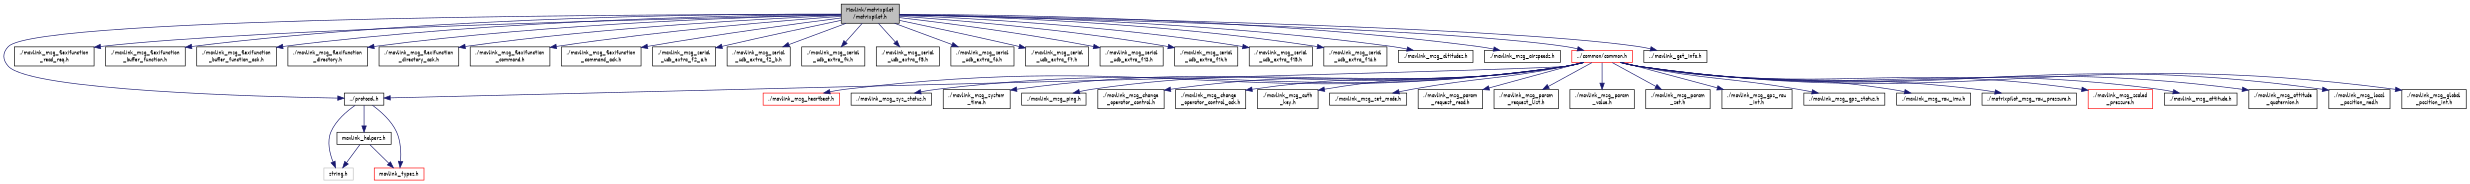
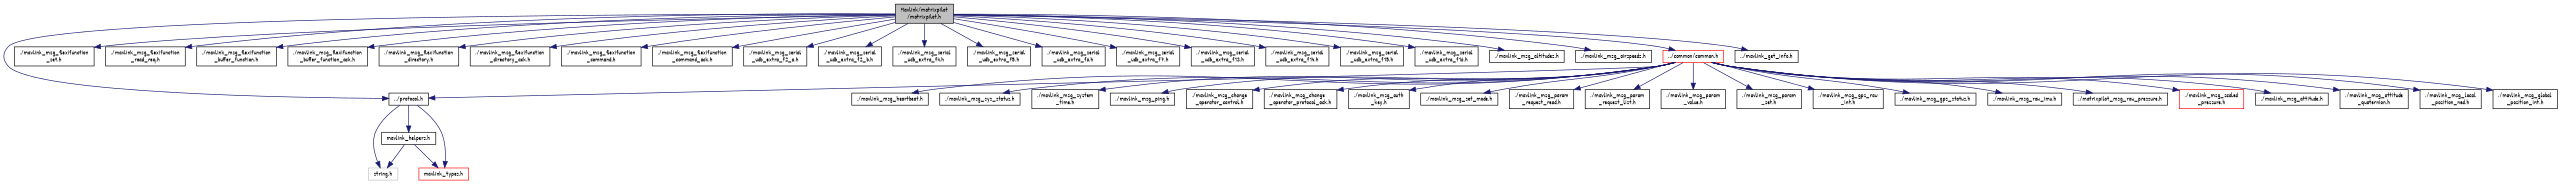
none -> (54, 56)
(801, 99) -> (890, 99)
(1211, 99) -> (1301, 99)
